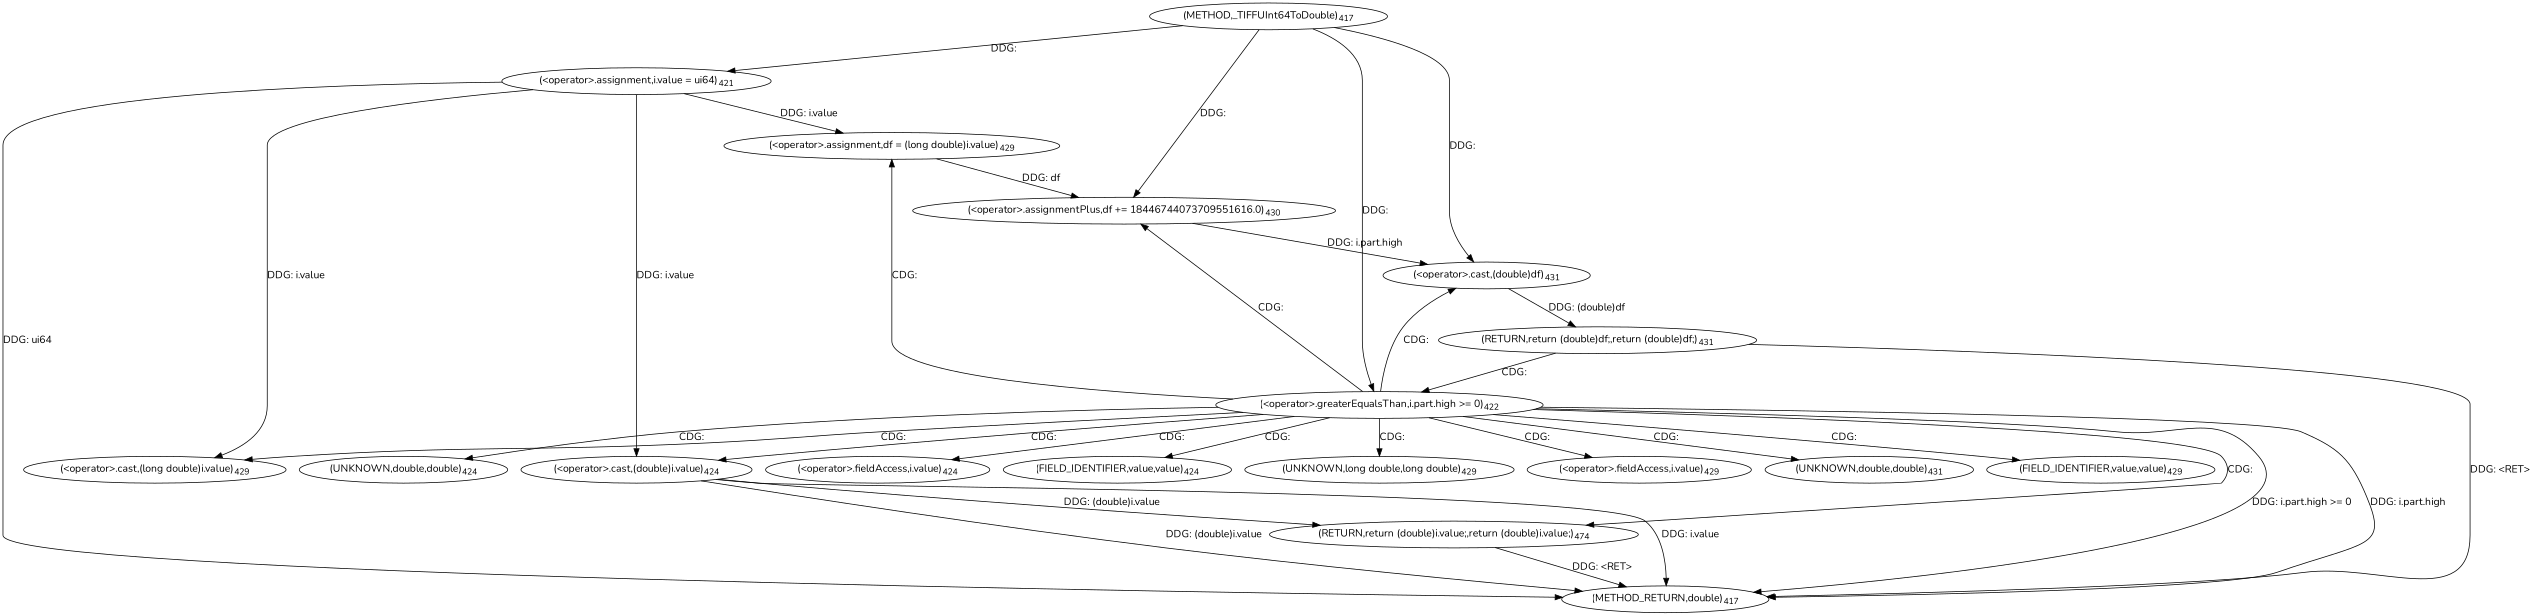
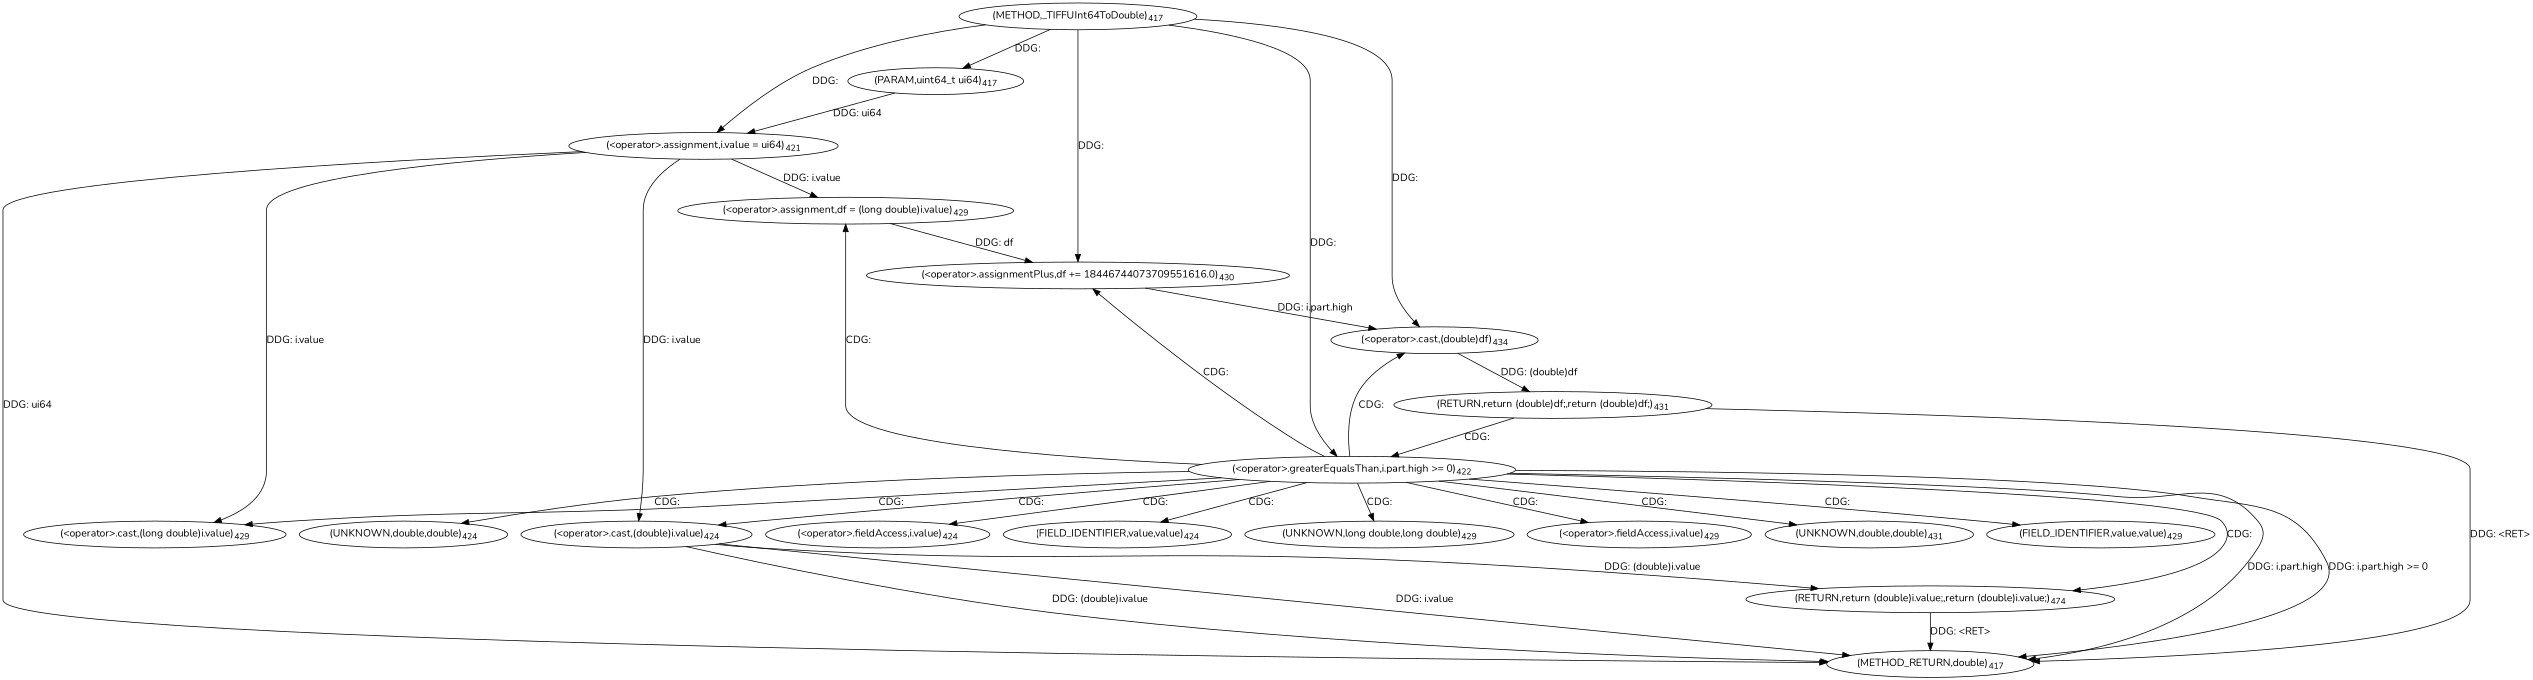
none -> (936, 81)
(1553, 274) -> (1500, 339)
